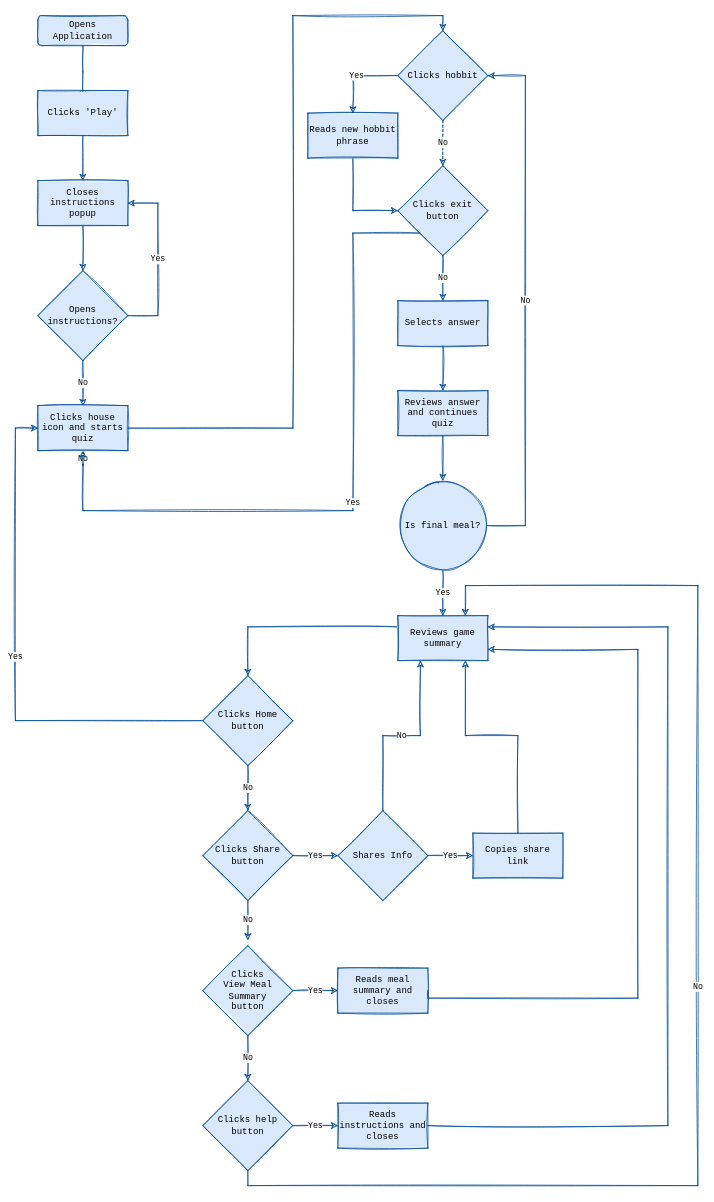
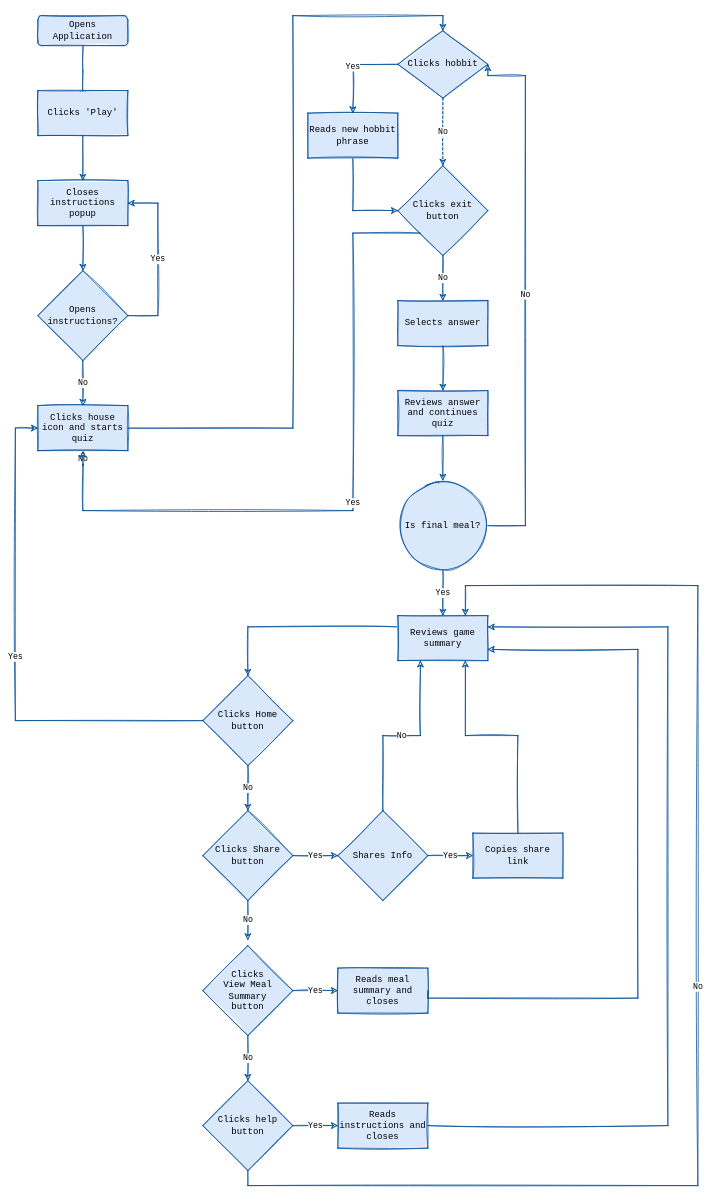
(443, 75) -> (443, 64)
